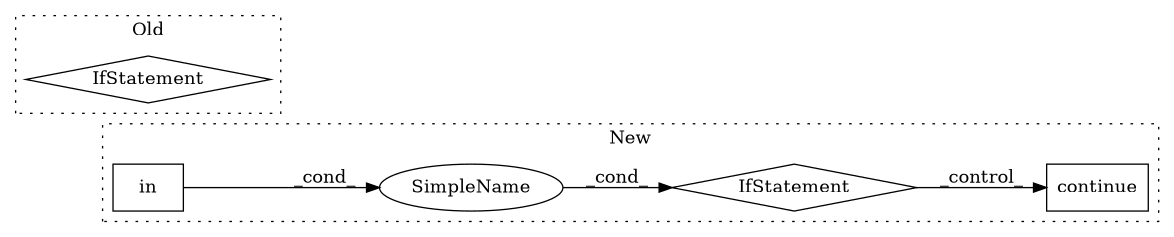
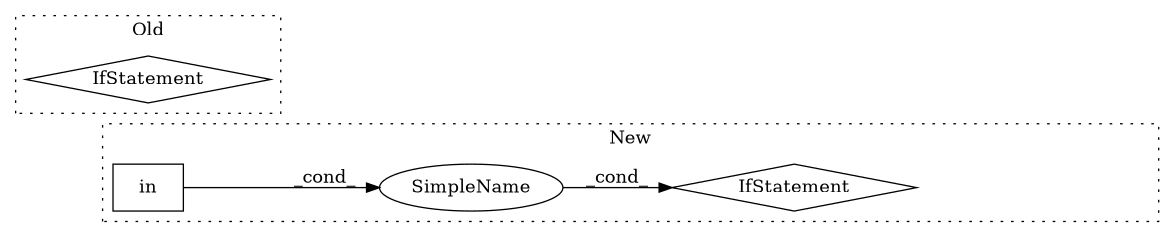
(1097, 188) -> none
